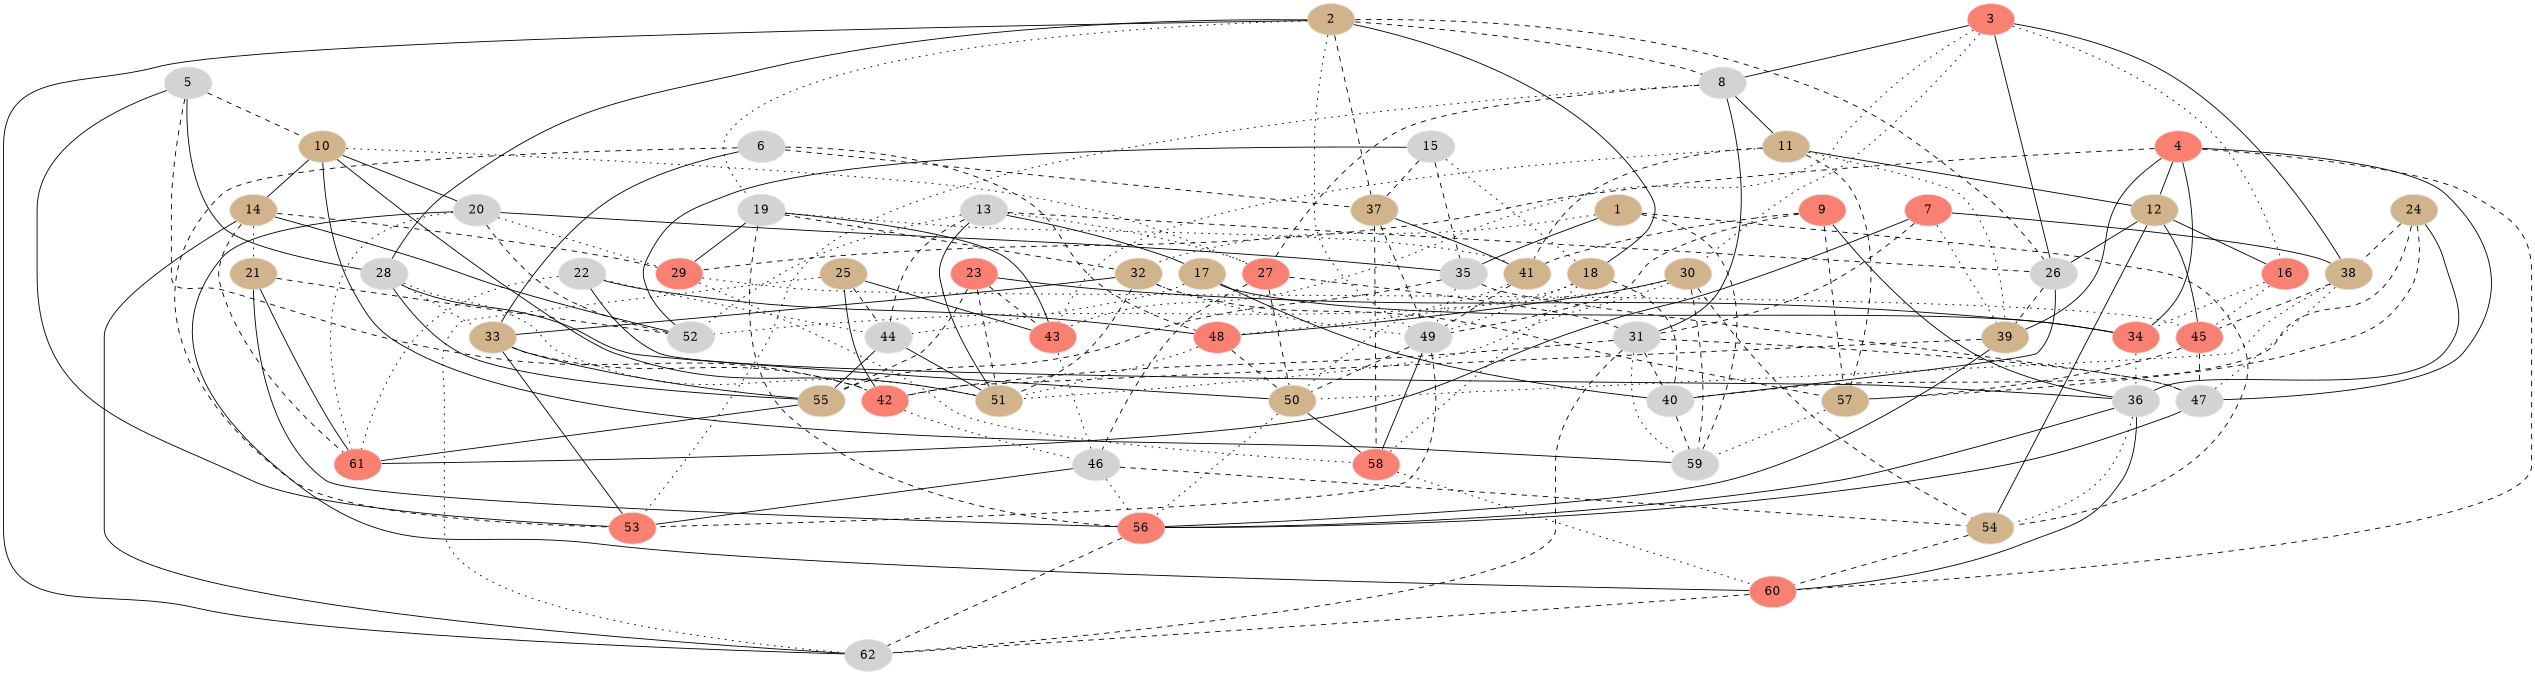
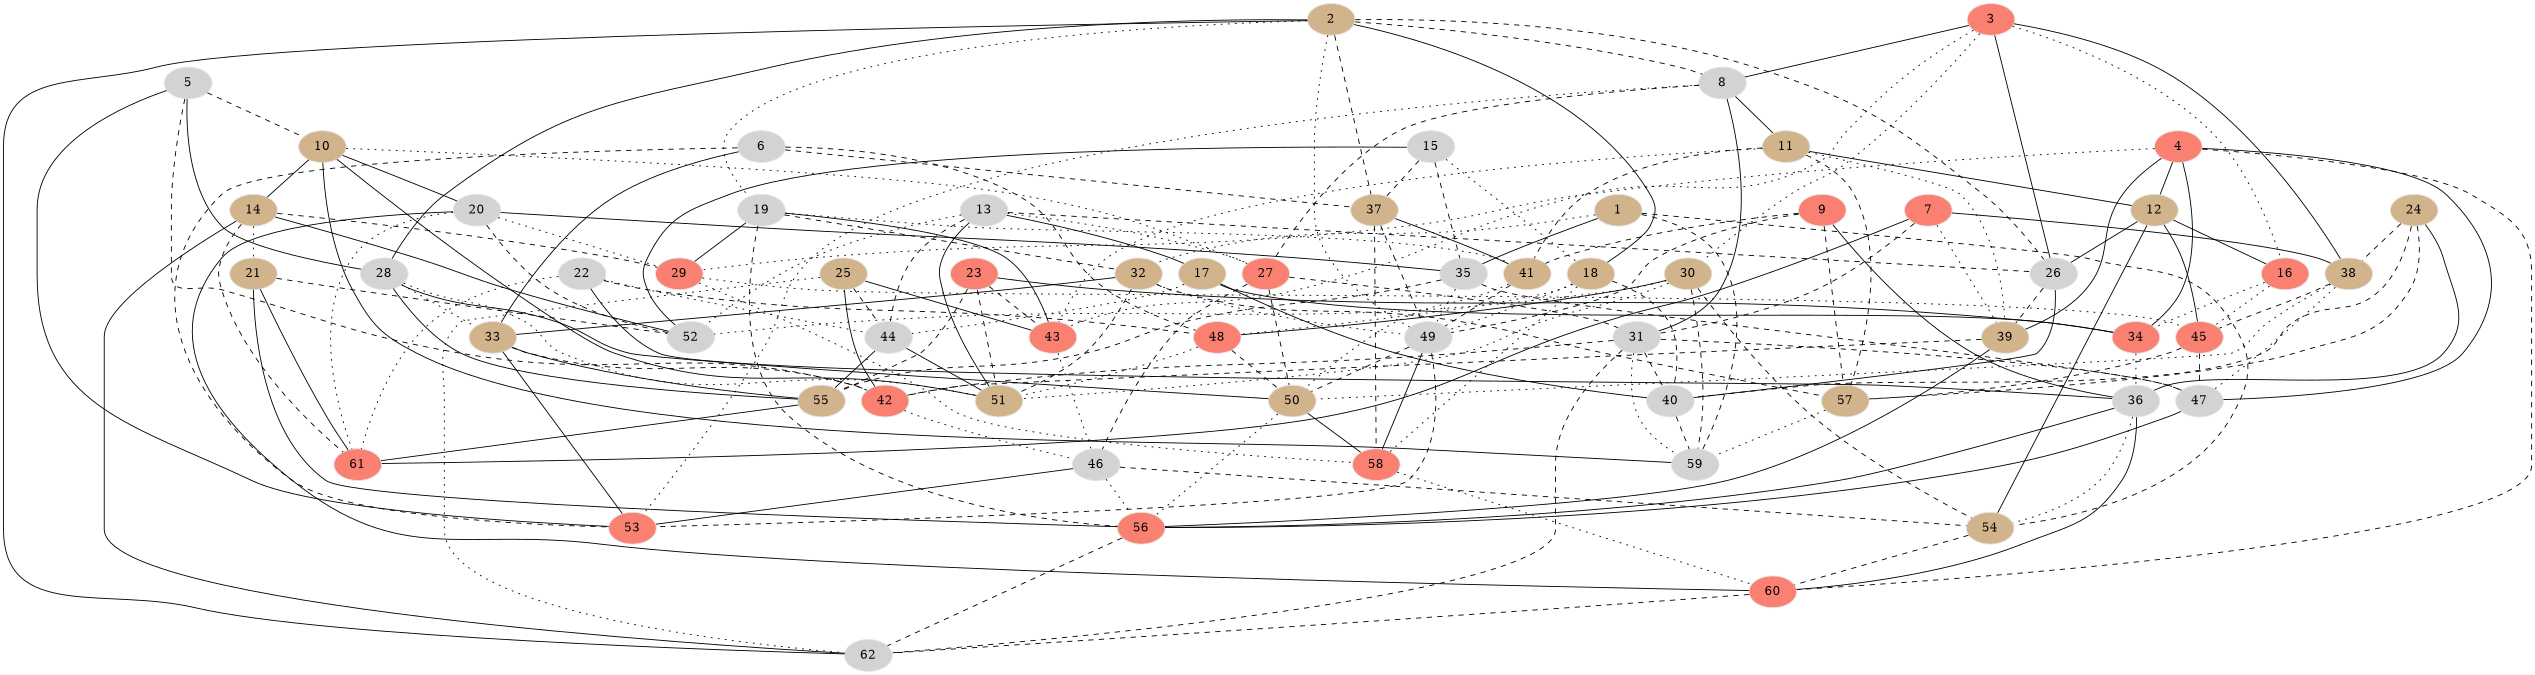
(1430, 223) -> (1430, 223)
(898, 311) -> (898, 311)
